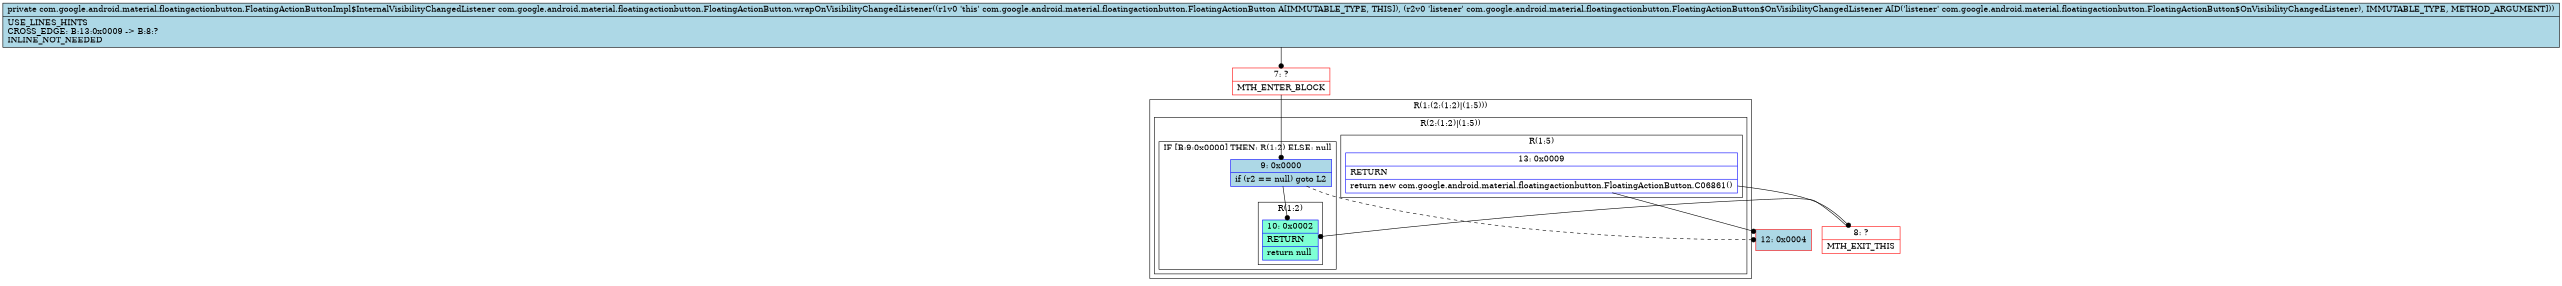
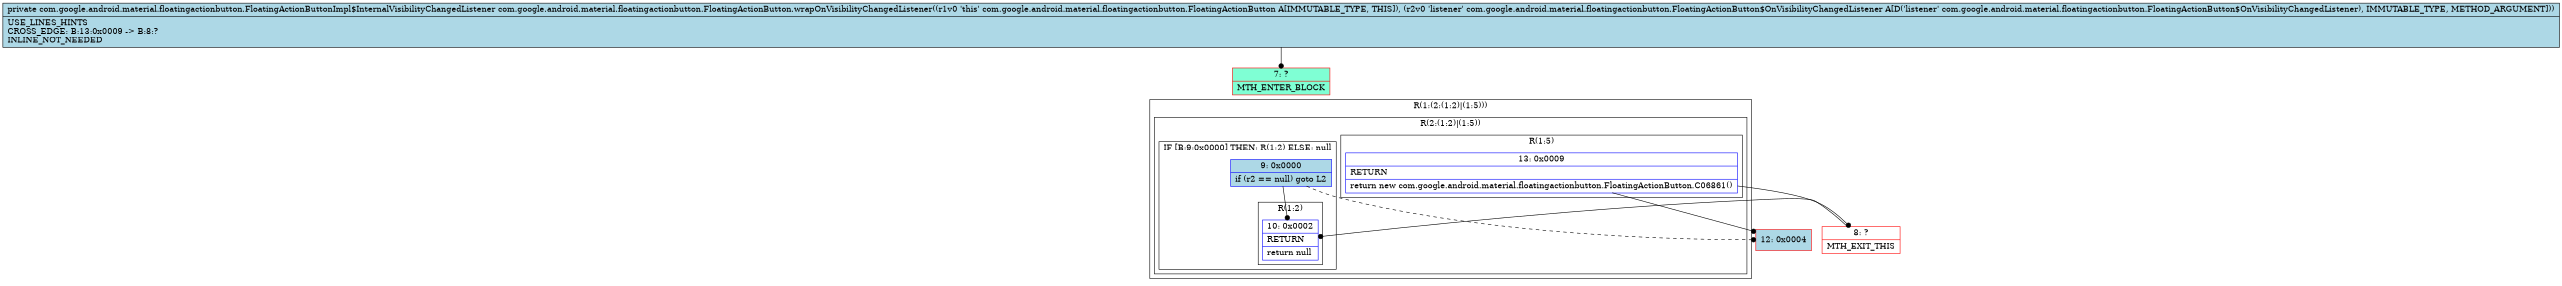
(1281, 81) -> (1281, 81)
(1281, 125) -> none
(1290, 240) -> (1290, 240)
